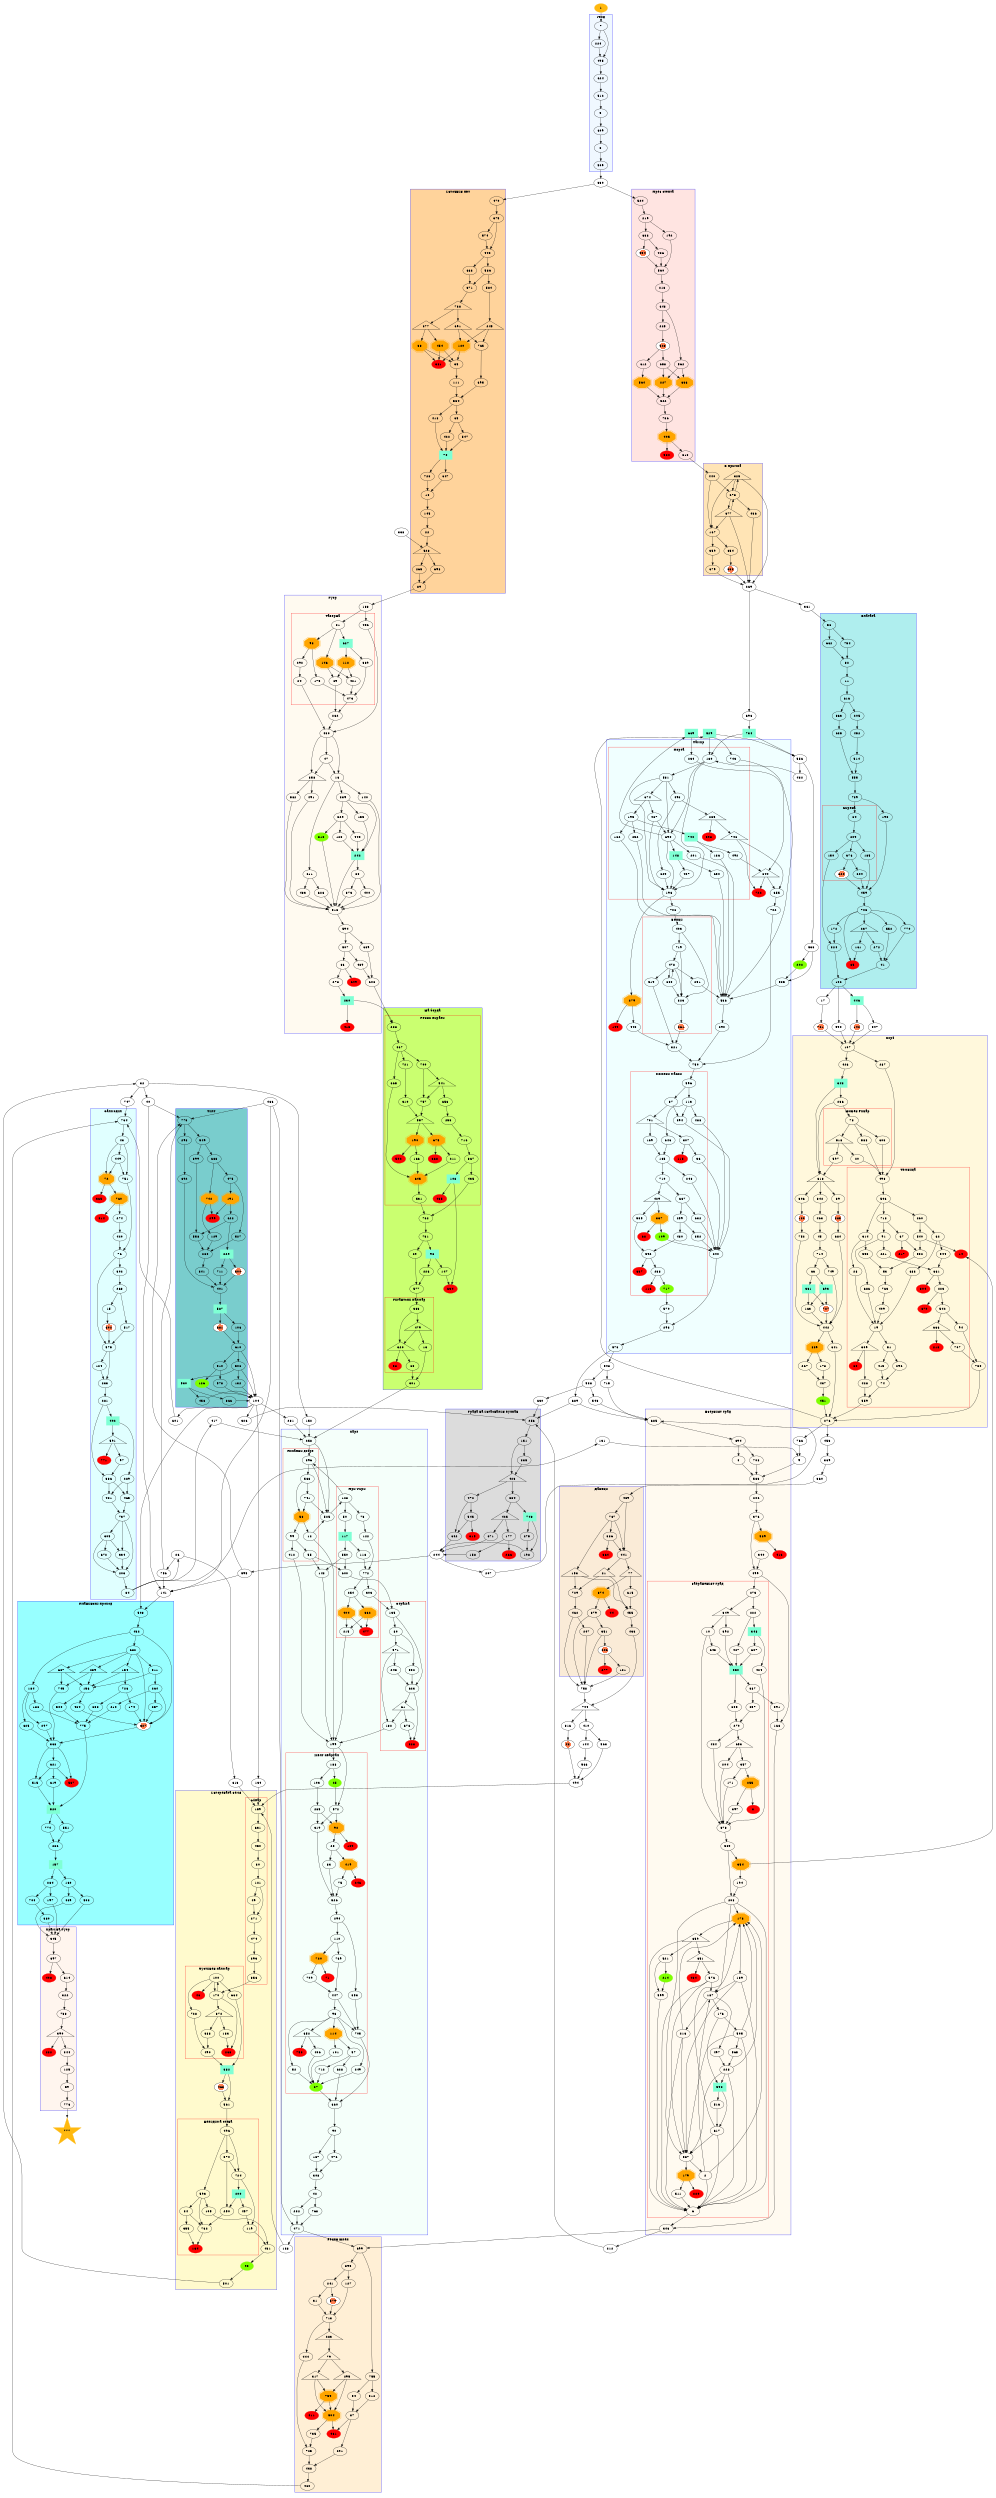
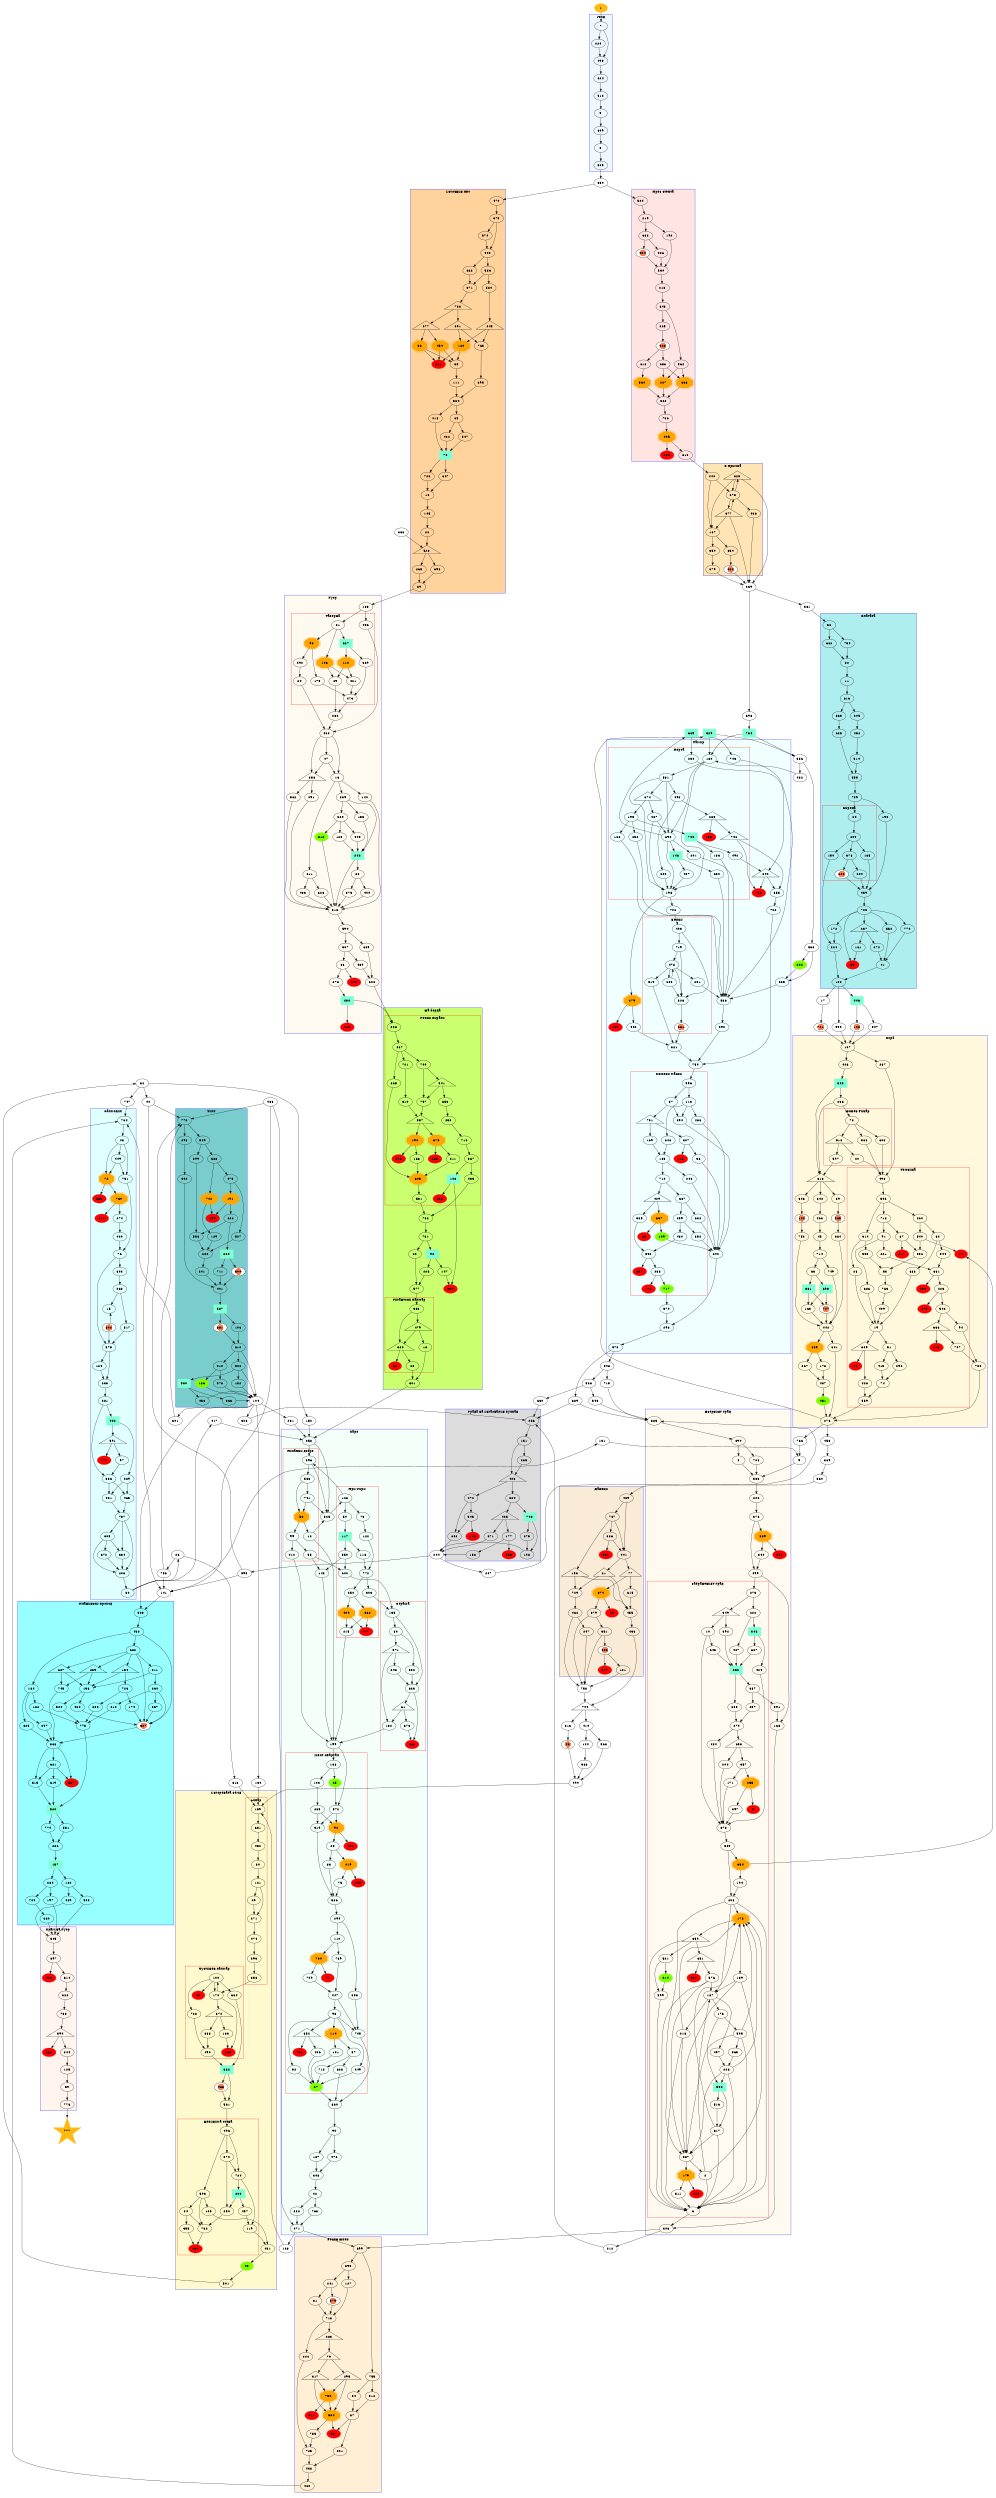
(107, 1317) -> (111, 1320)
none -> (762, 1545)
